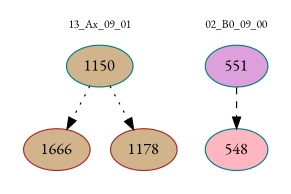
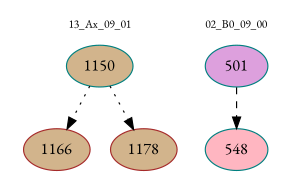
(237, 66) -> (237, 66)
(57, 150) -> (57, 150)
